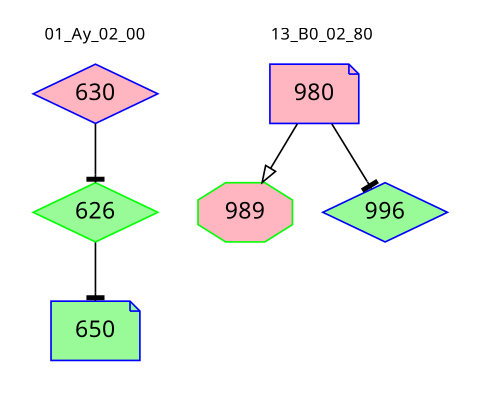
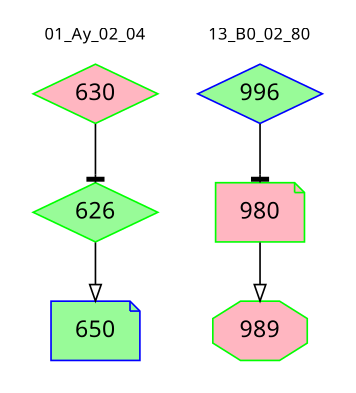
(95, 35) -> (95, 35)
(95, 94) -> (95, 94)
(314, 94) -> (260, 212)
(350, 153) -> (260, 149)
(95, 268) -> (95, 263)
